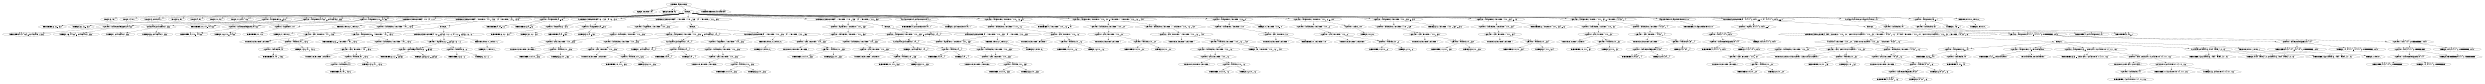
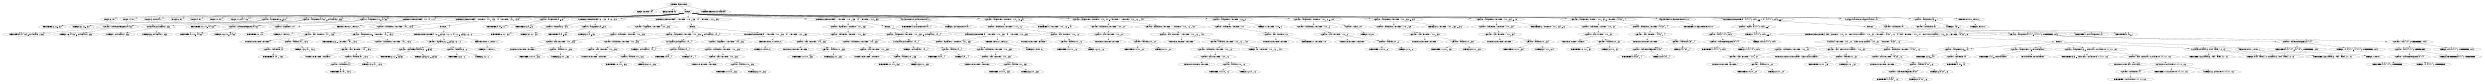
none -> (1758, 34)
